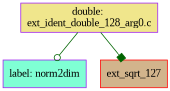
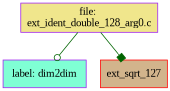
(89, 18) -> (89, 18)
(45, 74) -> (45, 74)
